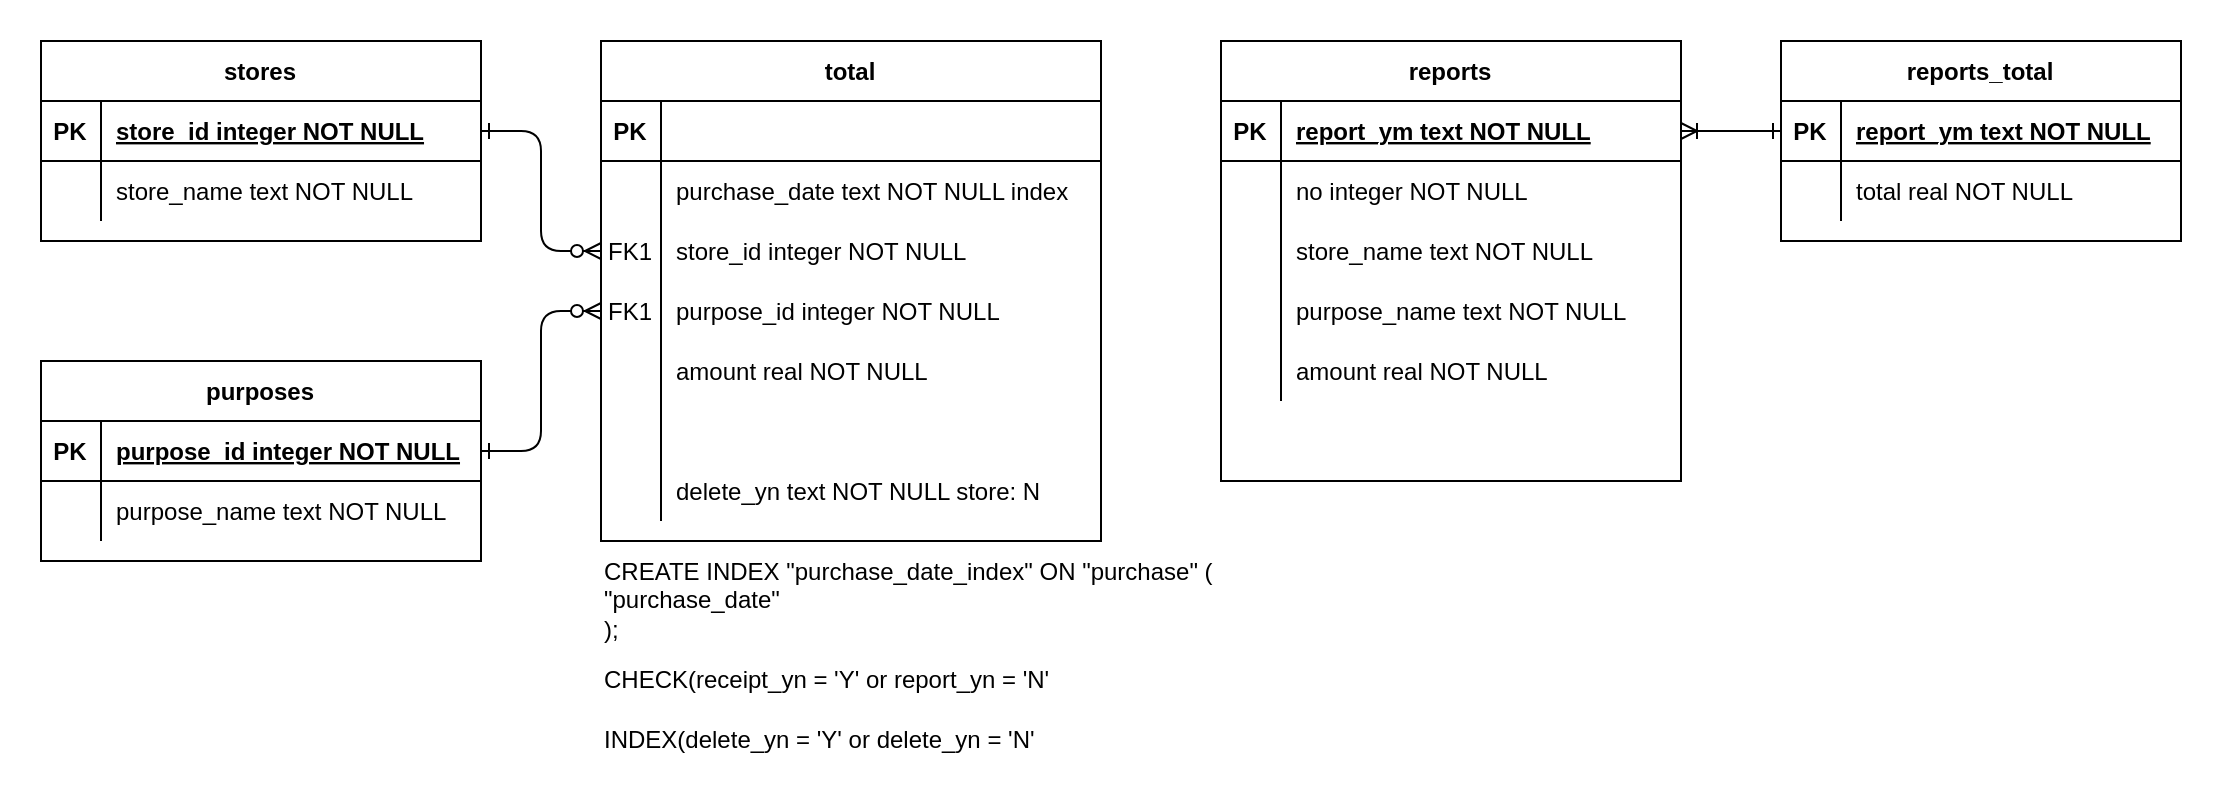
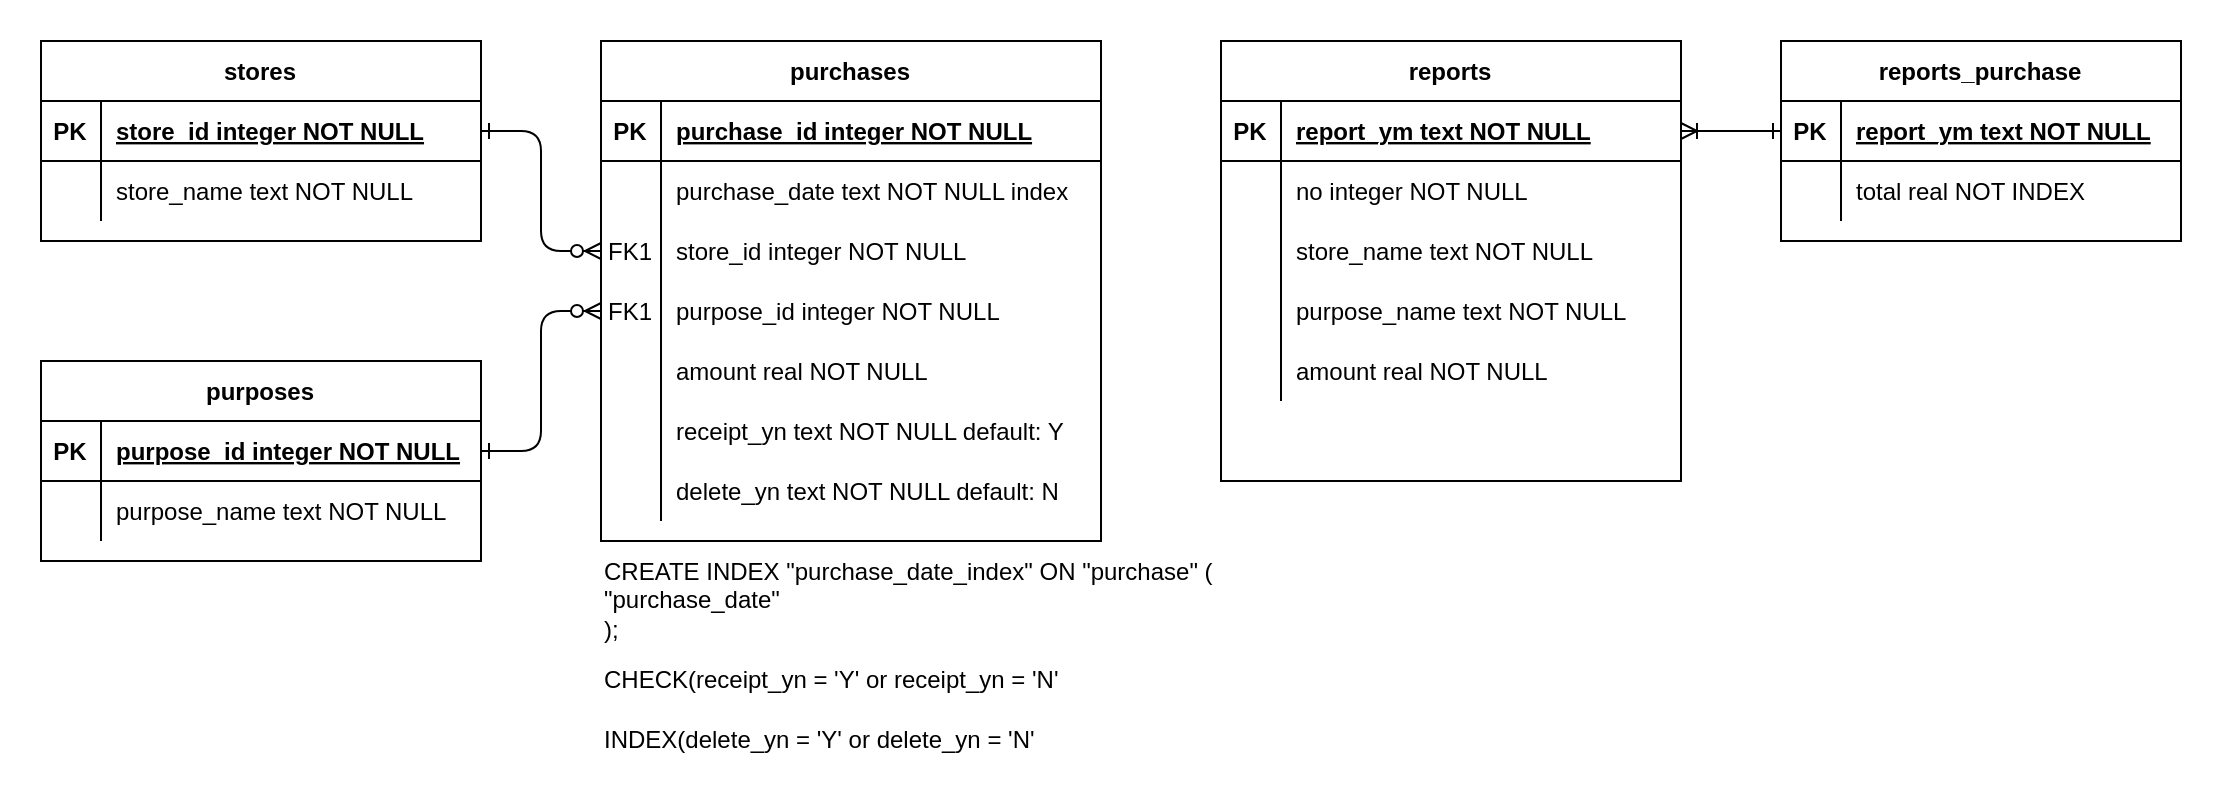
(850, 72) -> (850, 72)
(1980, 72) -> (1980, 72)
none -> (881, 131)
(1968, 192) -> (1975, 192)
none -> (881, 431)
(872, 492) -> (883, 492)
(846, 681) -> (850, 681)
